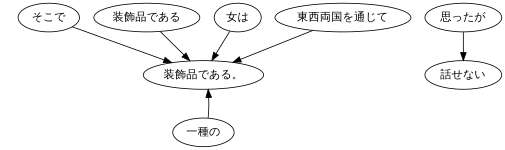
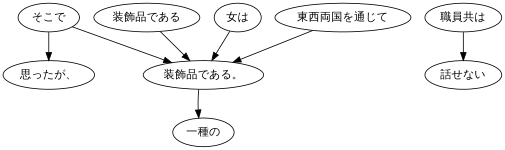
(463, 18) -> (463, 18)
none -> (49, 75)
(209, 108) -> (198, 100)
